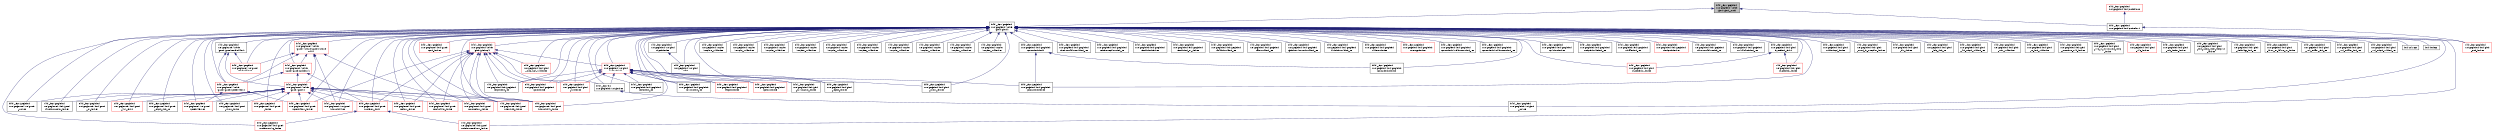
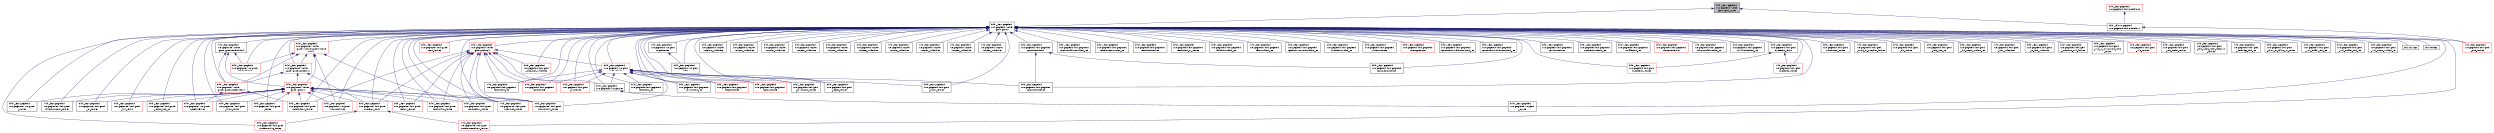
(2125, 27) -> (2125, 27)
(610, 87) -> (610, 87)
